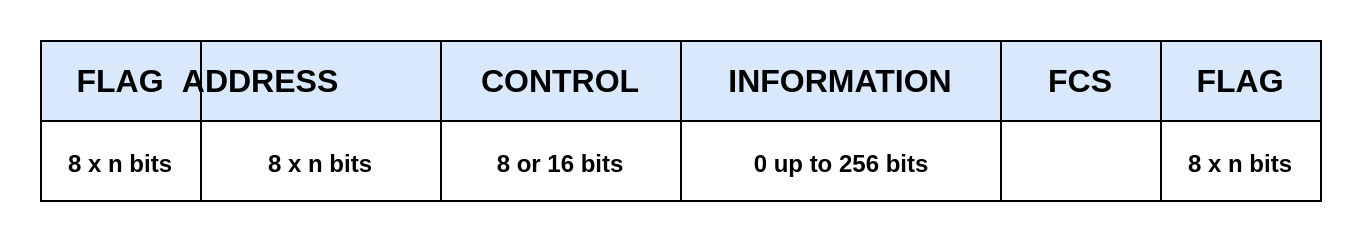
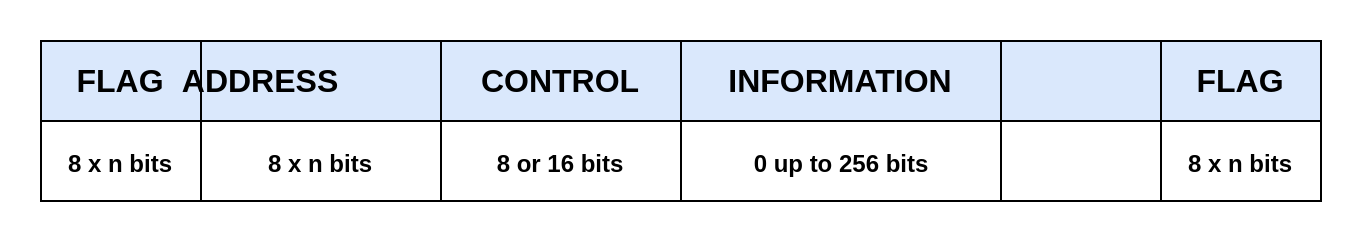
(1081, 81) -> none
